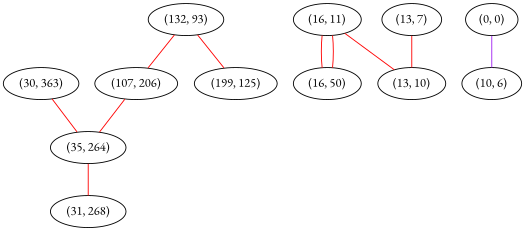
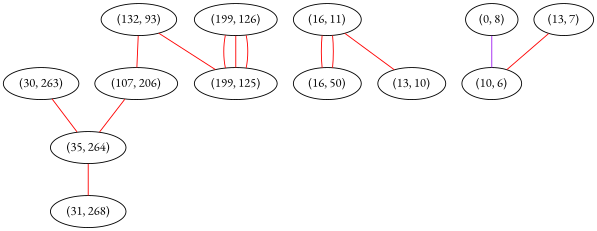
none -> (236, 20)
(492, 20) -> (492, 20)
(412, 52) -> (528, 52)
(41, 84) -> (41, 84)
